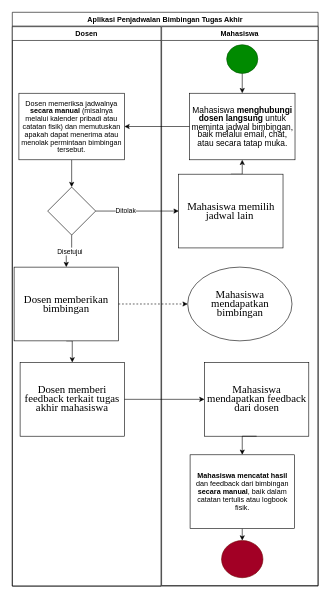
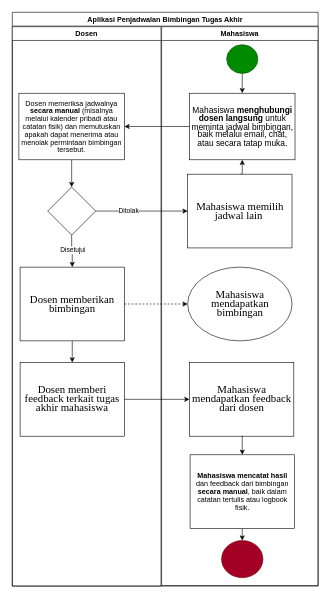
(231, 211) -> (240, 211)
(66, 304) -> (72, 304)
(257, 400) -> (242, 400)
